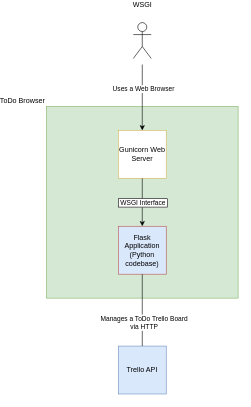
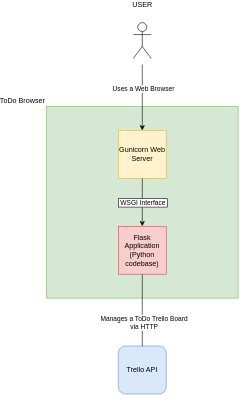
(143, 5) -> (143, 5)
(143, 155) -> (143, 155)
(143, 251) -> (143, 251)
(143, 371) -> (143, 371)
